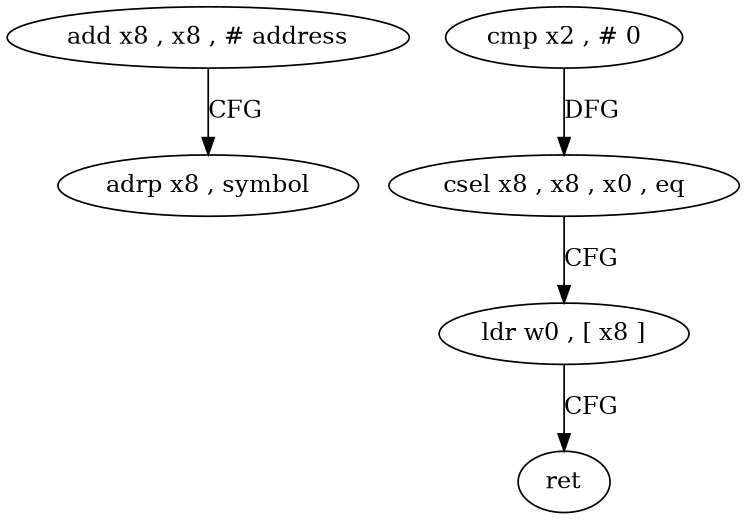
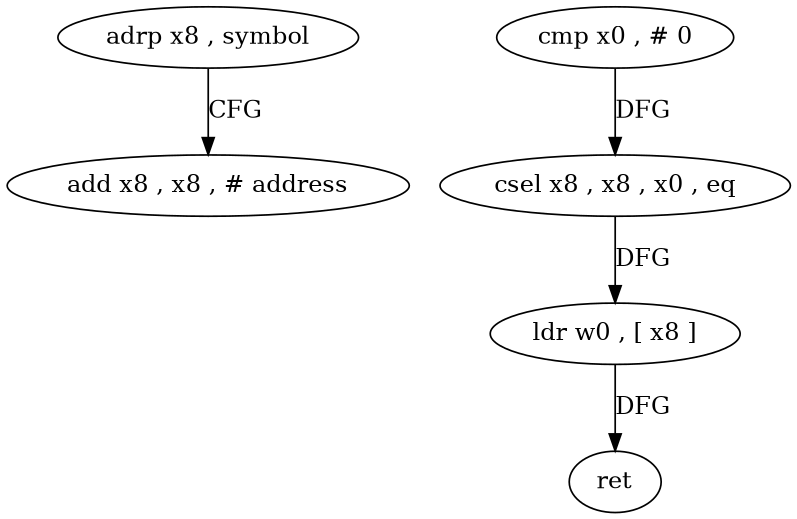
(564, 37) -> (615, 37)
(208, 103) -> (208, 103)
(591, 260) -> (643, 260)
(591, 408) -> (643, 408)
